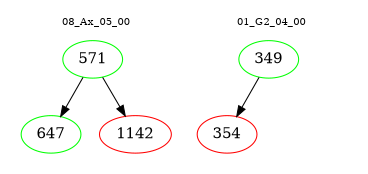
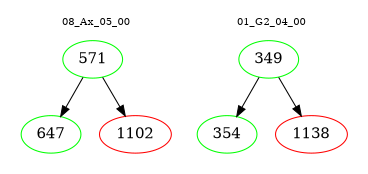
(135, 134) -> (135, 134)
(227, 134) -> (227, 134)
none -> (311, 134)
